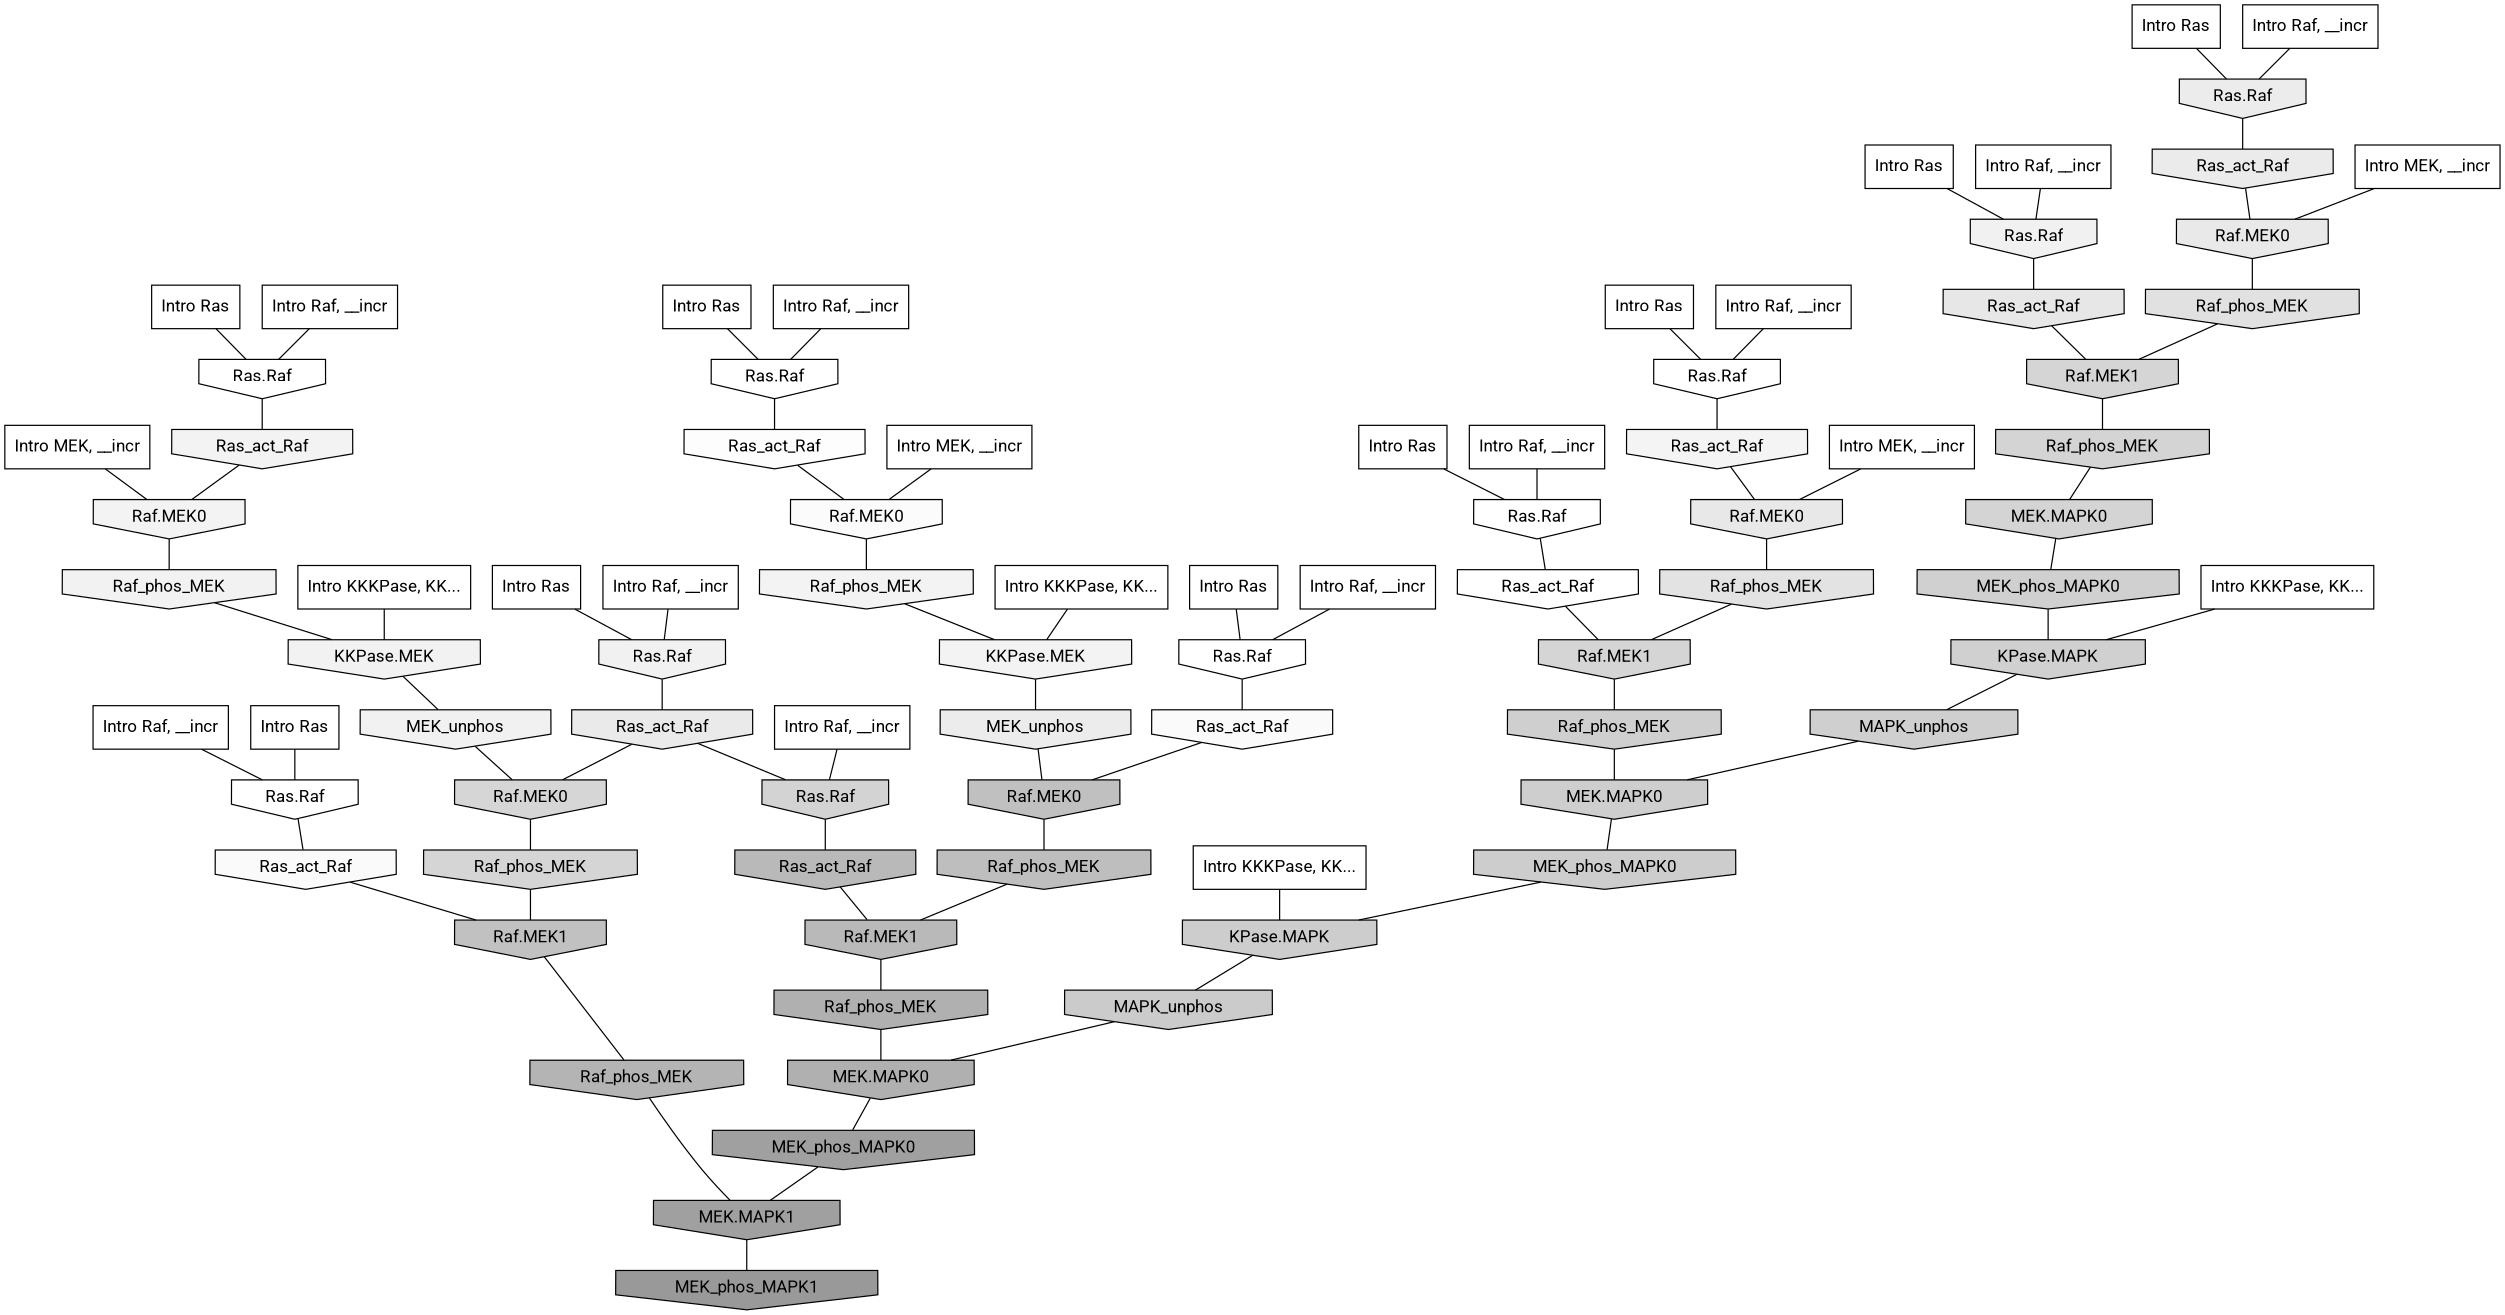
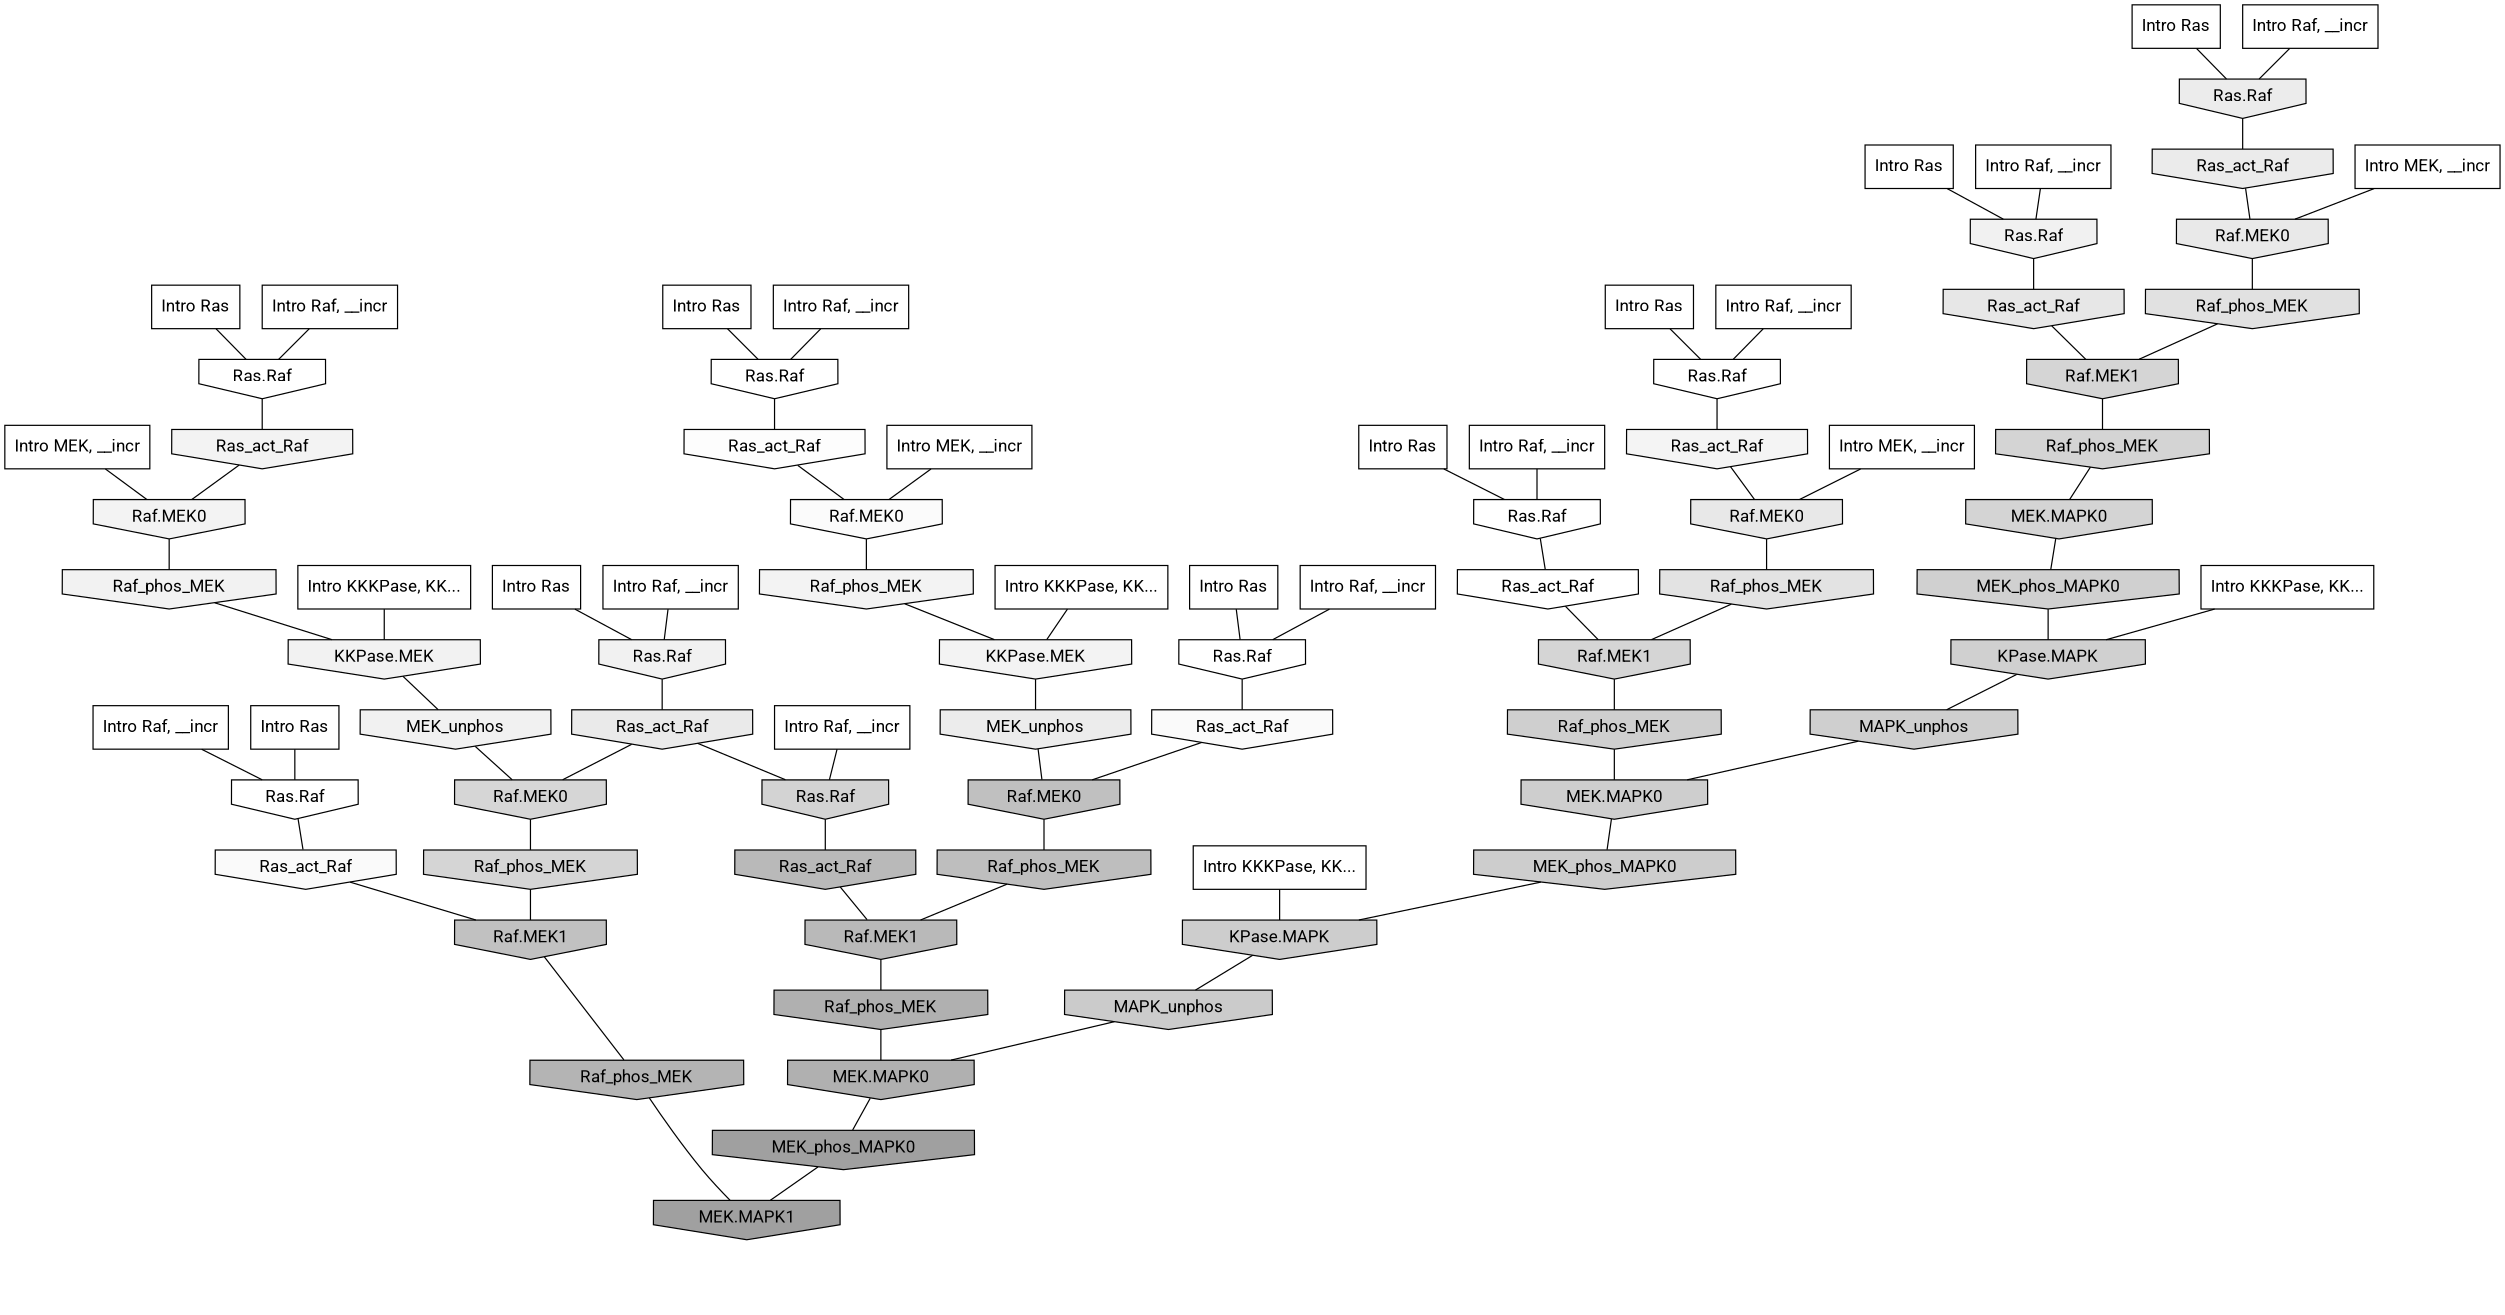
(747, 1288) -> none
